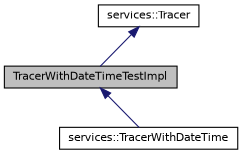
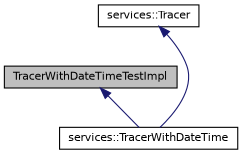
(116, 51) -> (188, 82)
